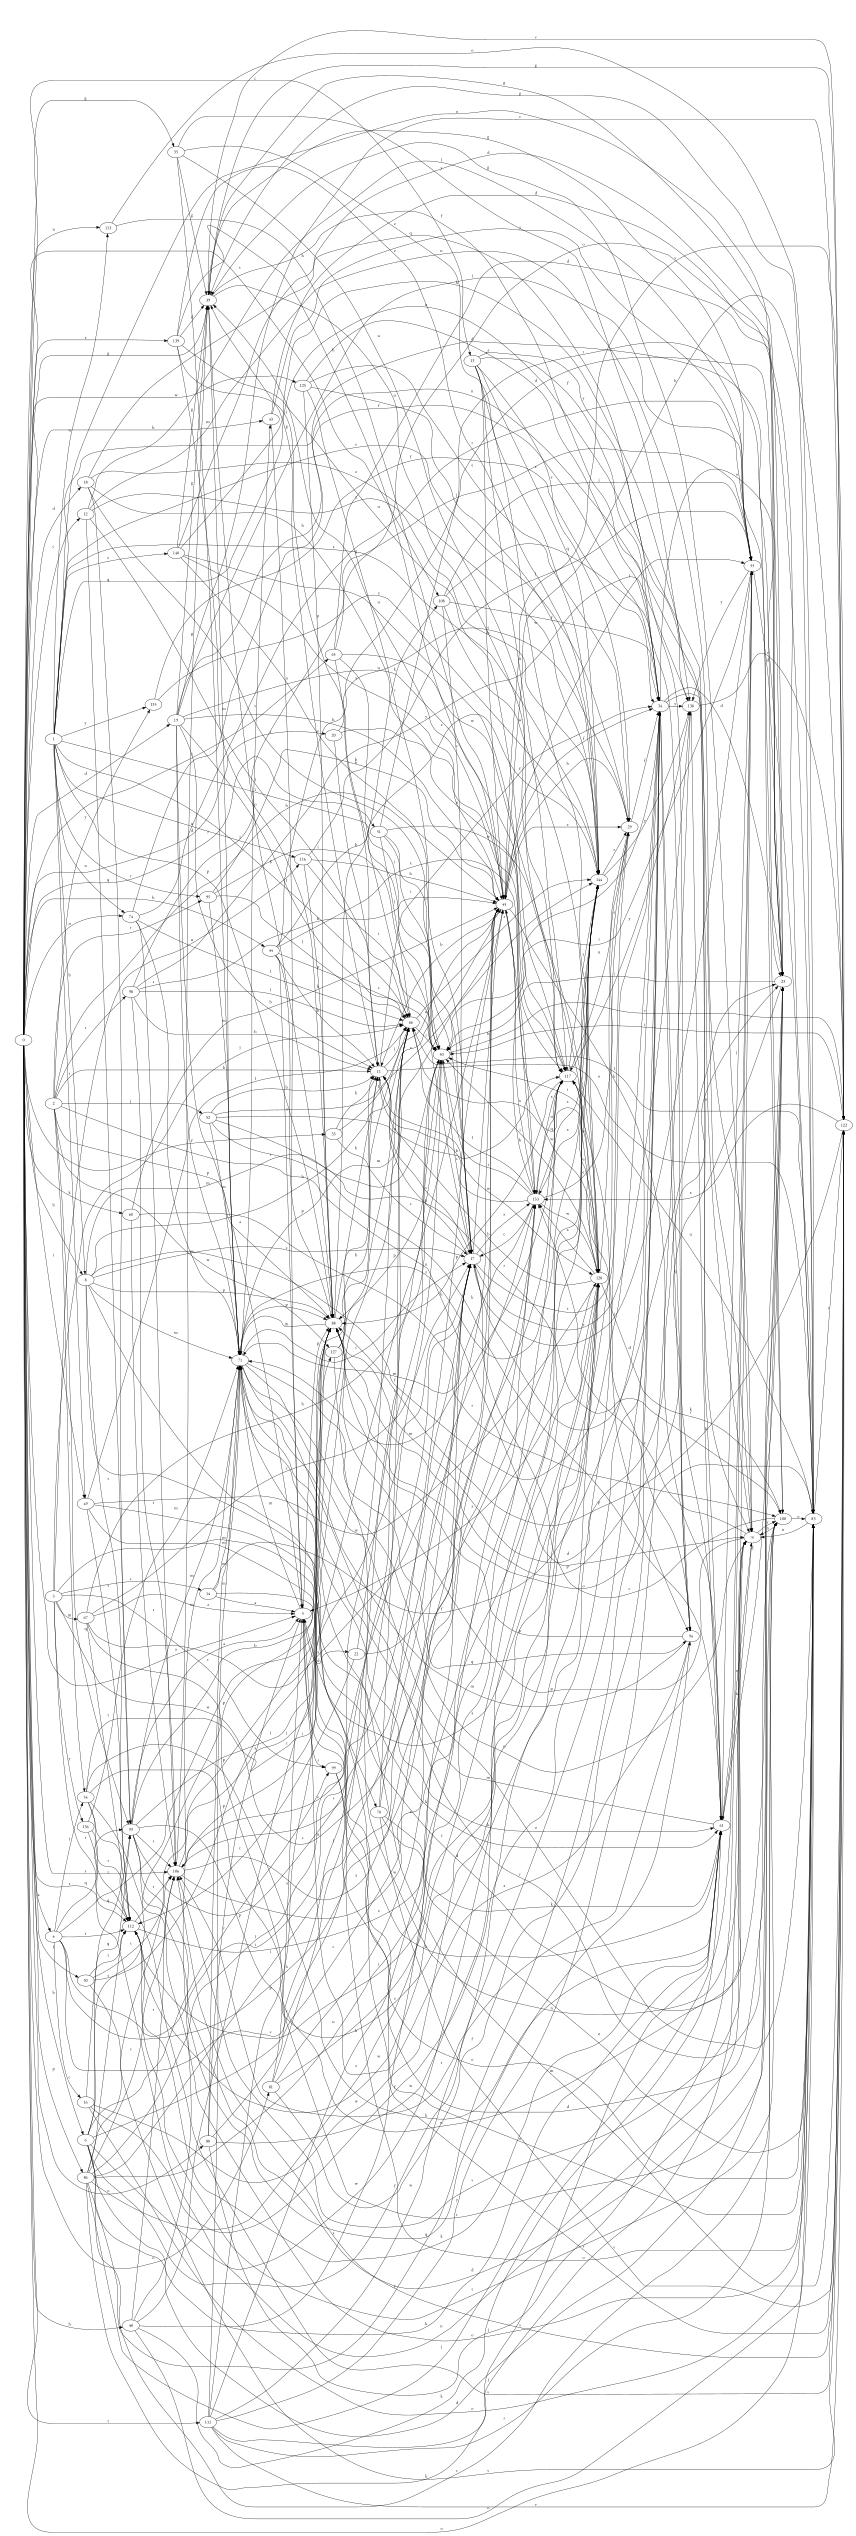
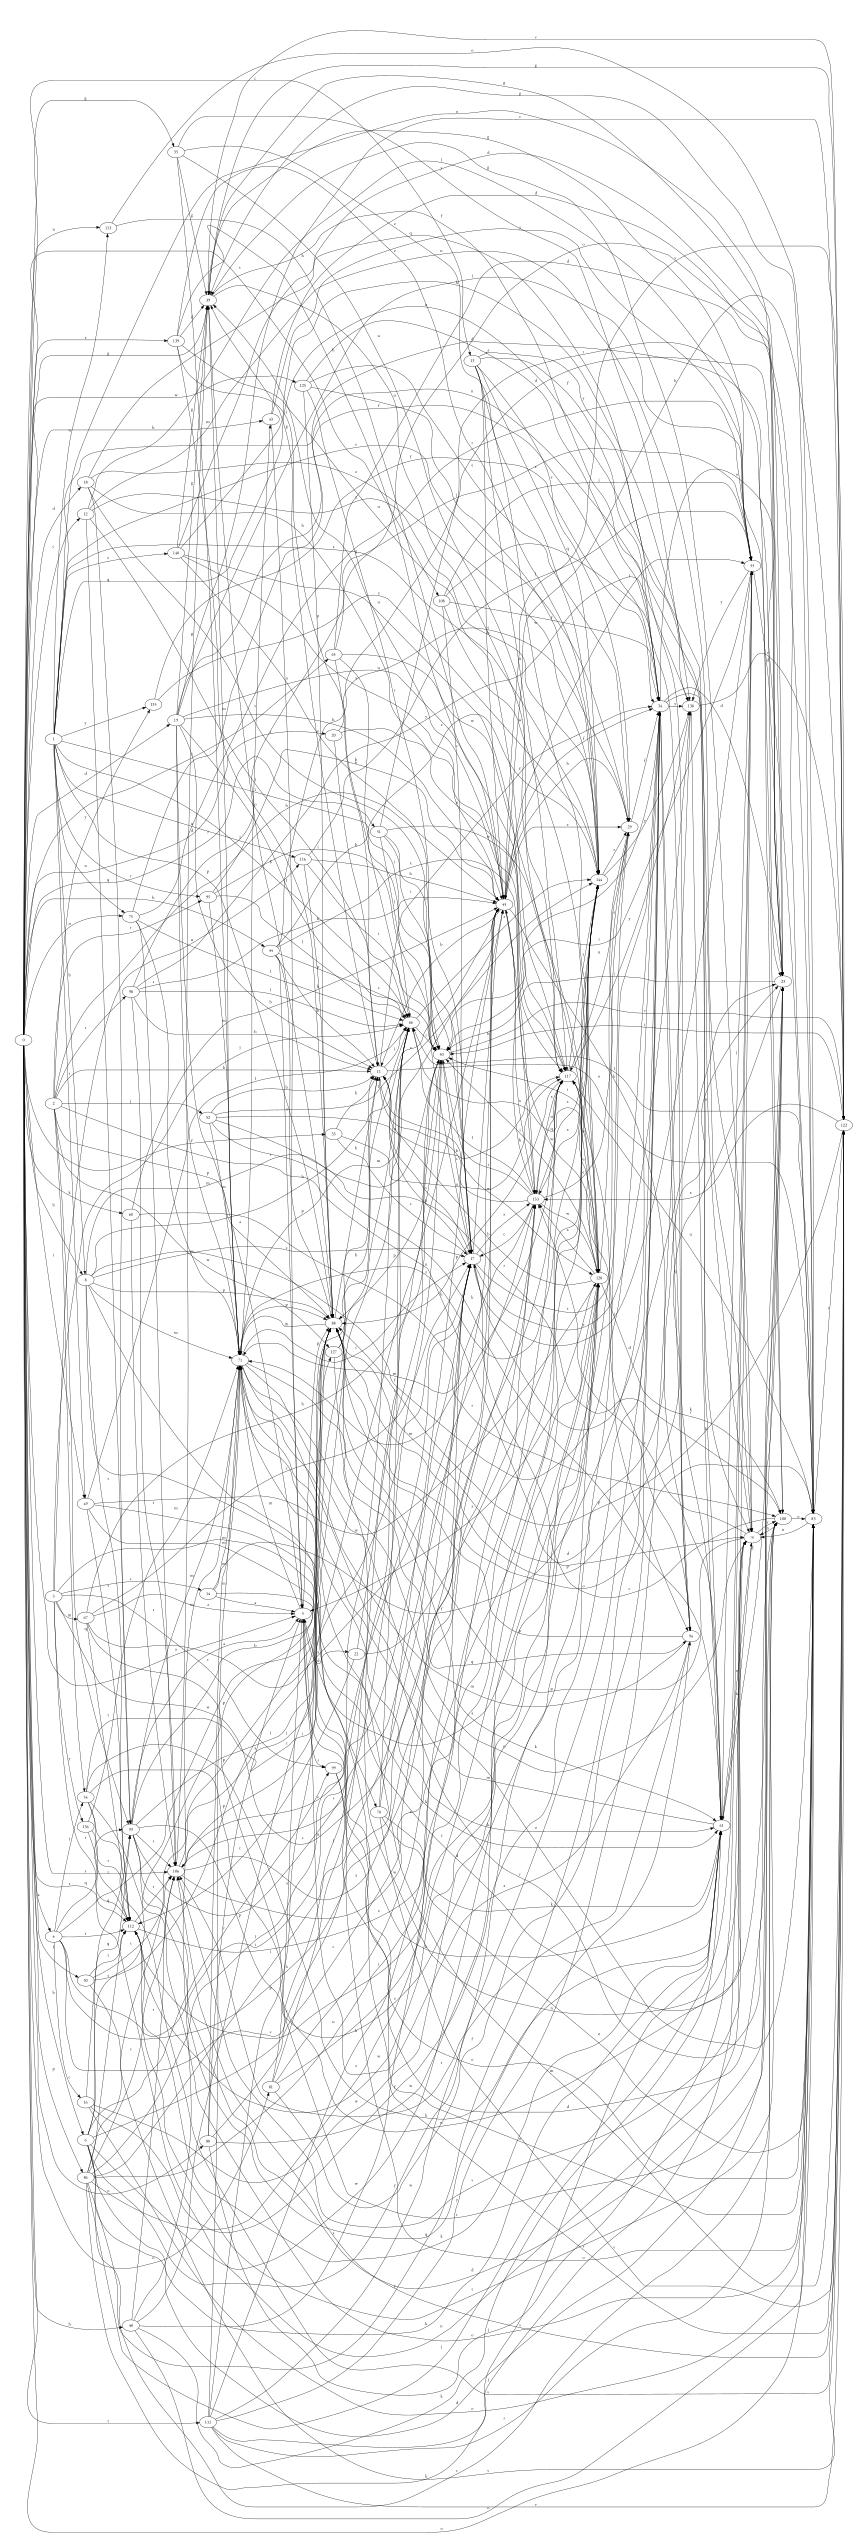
(131, 917) -> (131, 917)
(343, 953) -> (447, 1643)
(423, 1024) -> (471, 1188)
